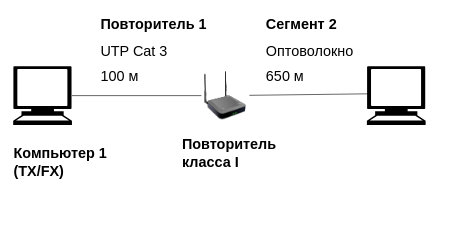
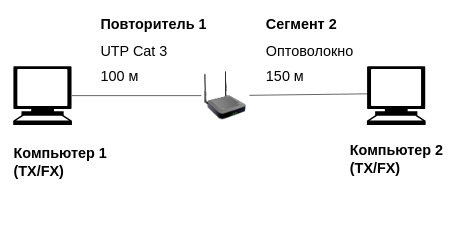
(288, 29) -> (288, 29)
(235, 168) -> none
none -> (403, 174)
